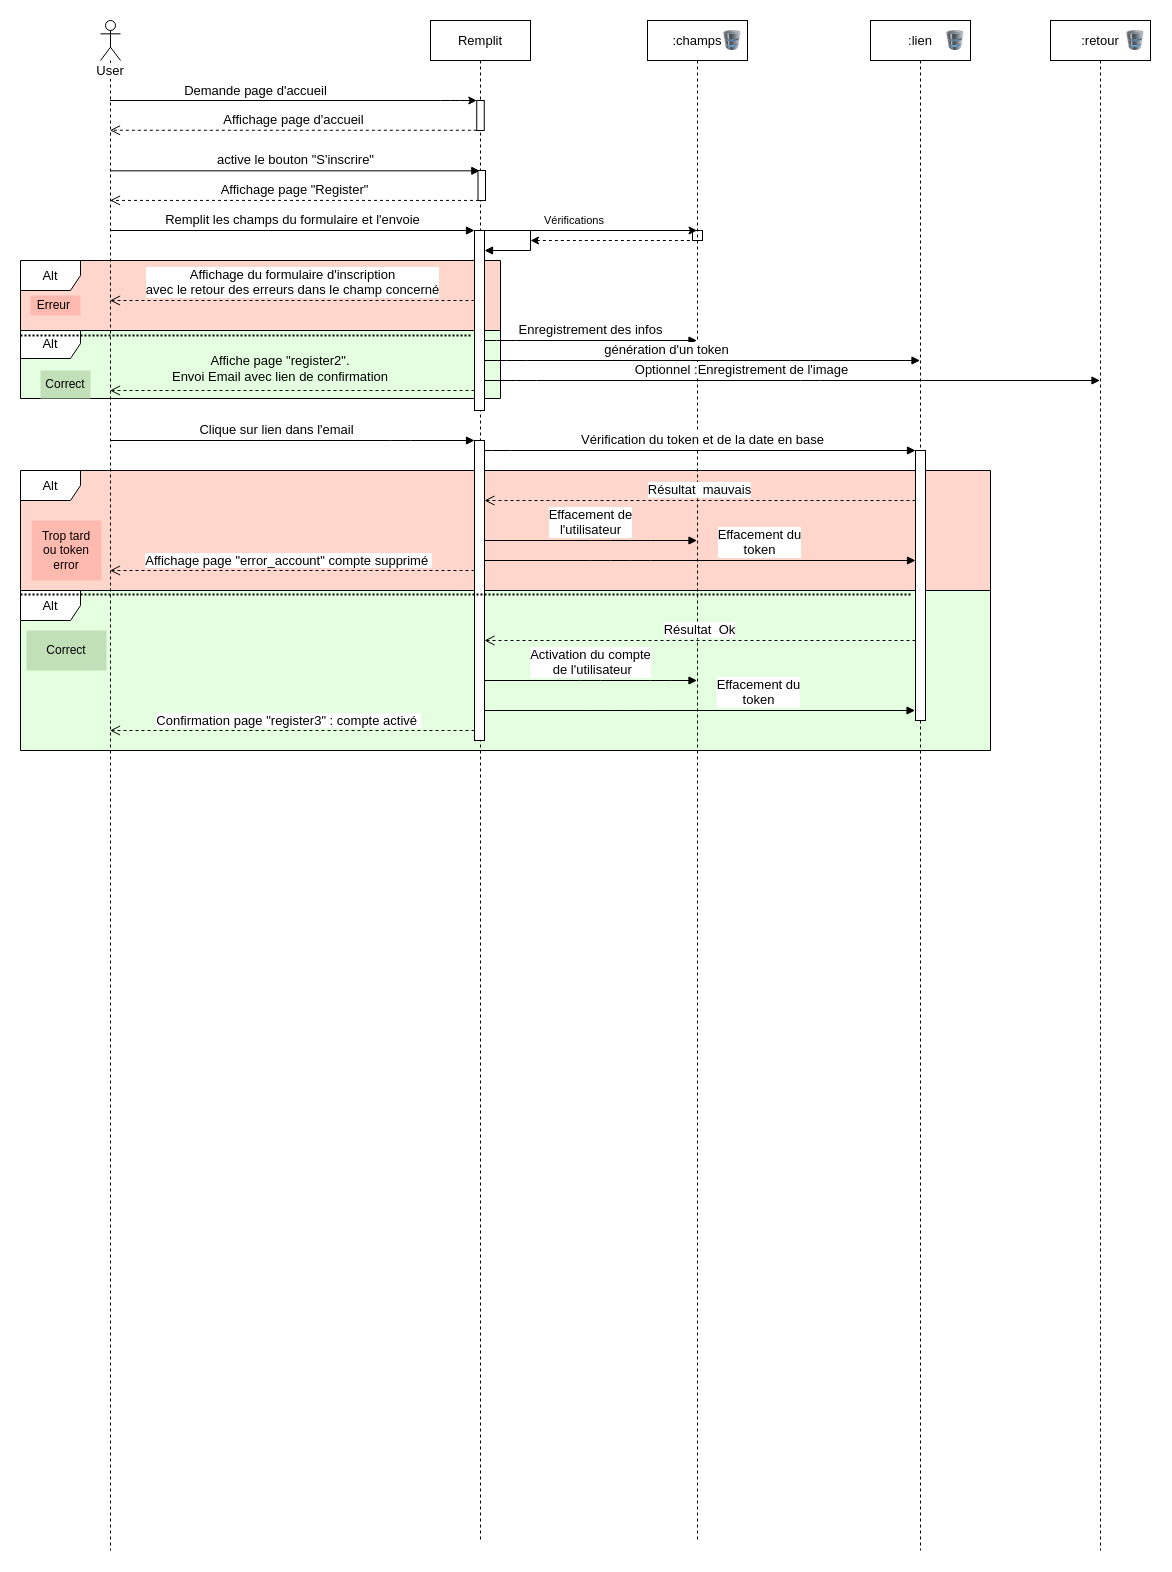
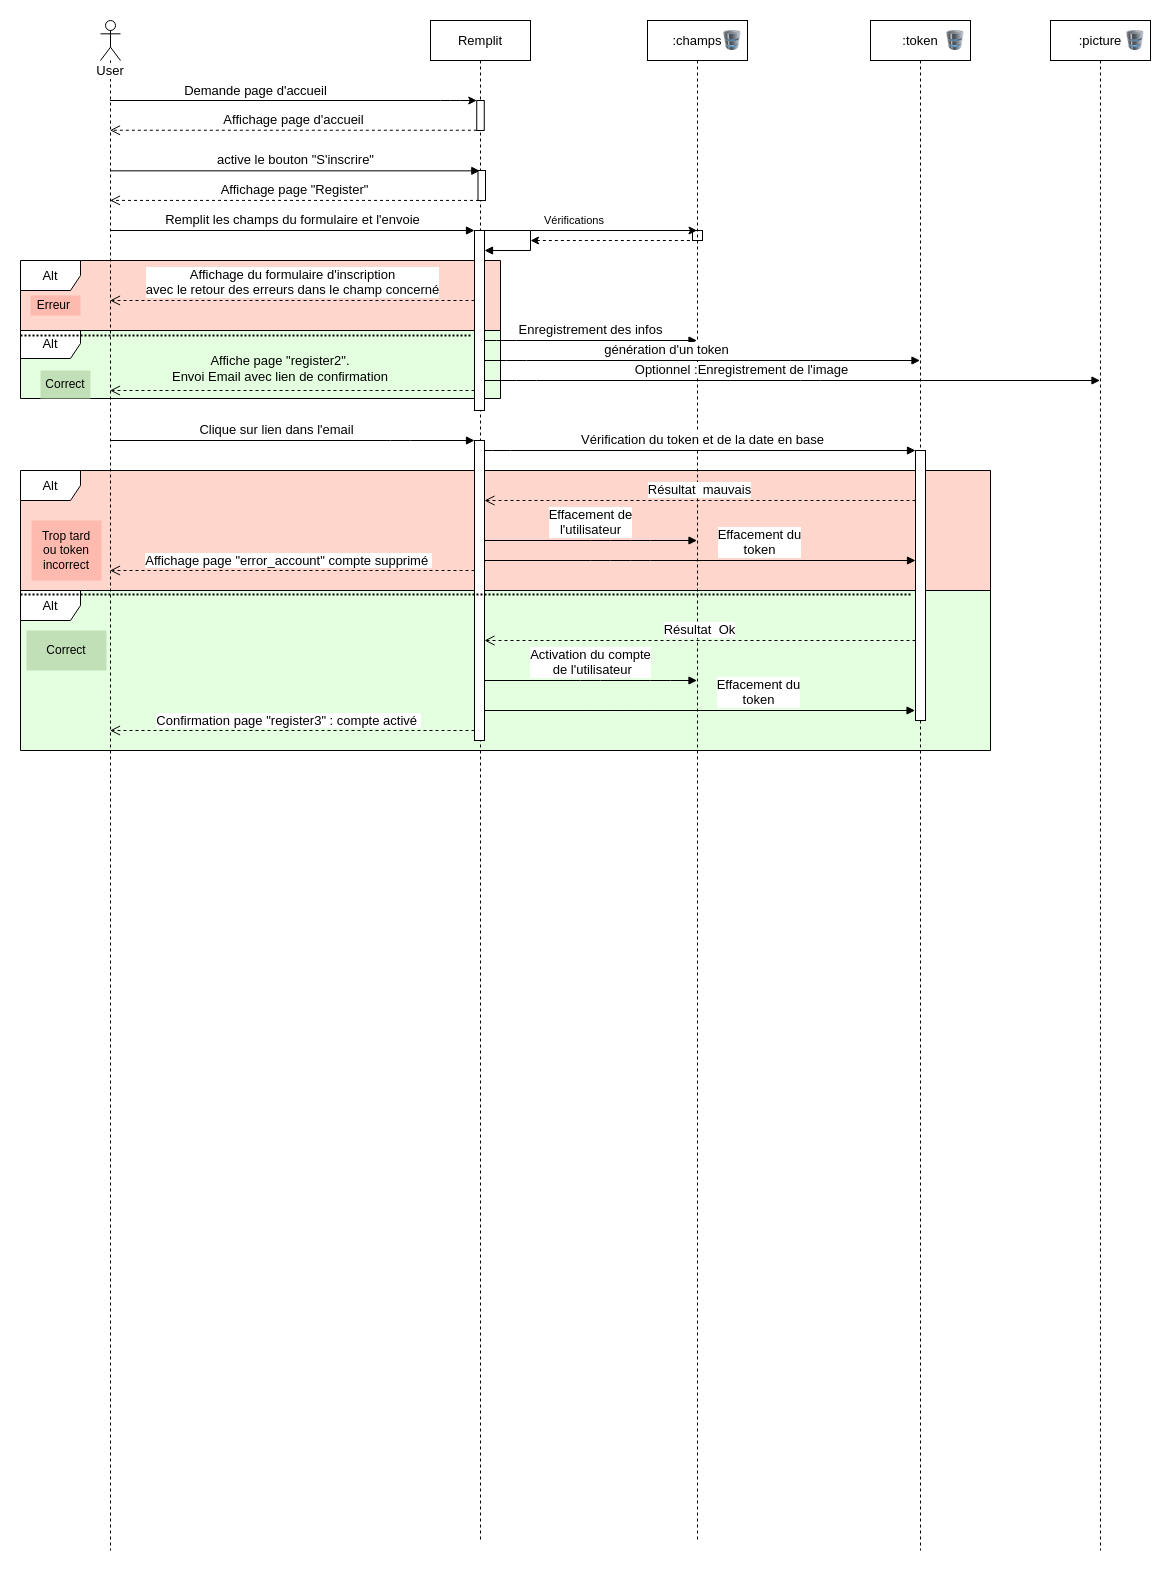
(921, 41) -> (921, 41)
(1101, 41) -> (1101, 41)
(67, 551) -> (67, 551)
